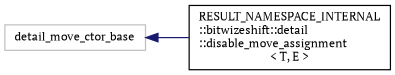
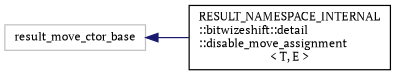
(75, 38) -> (75, 38)
